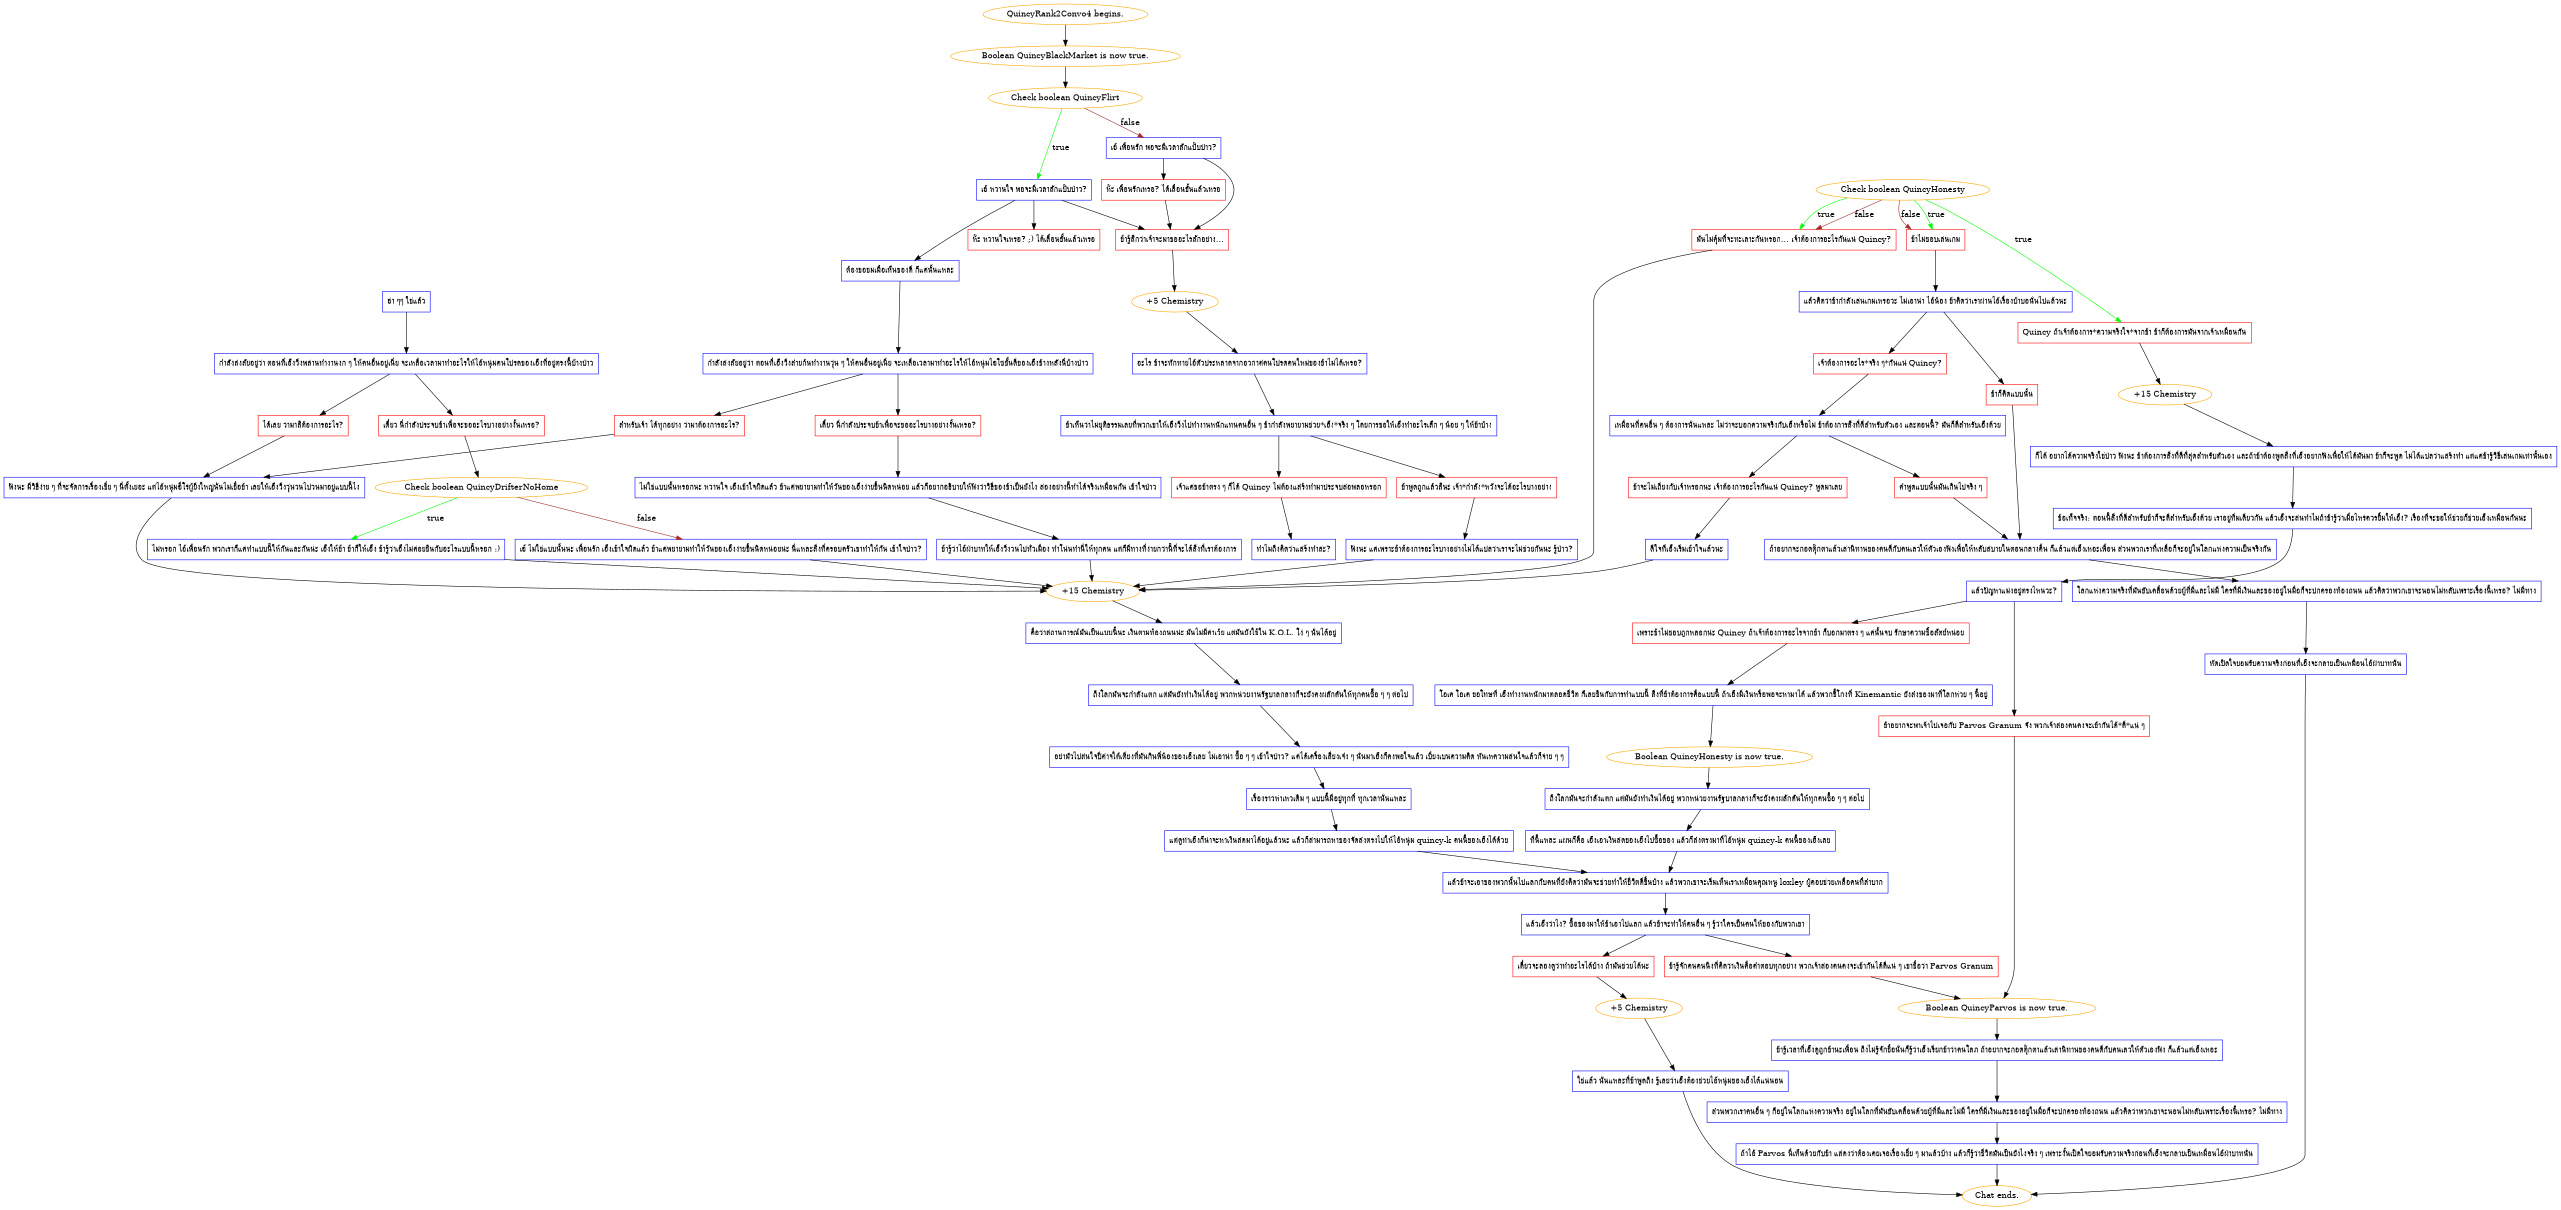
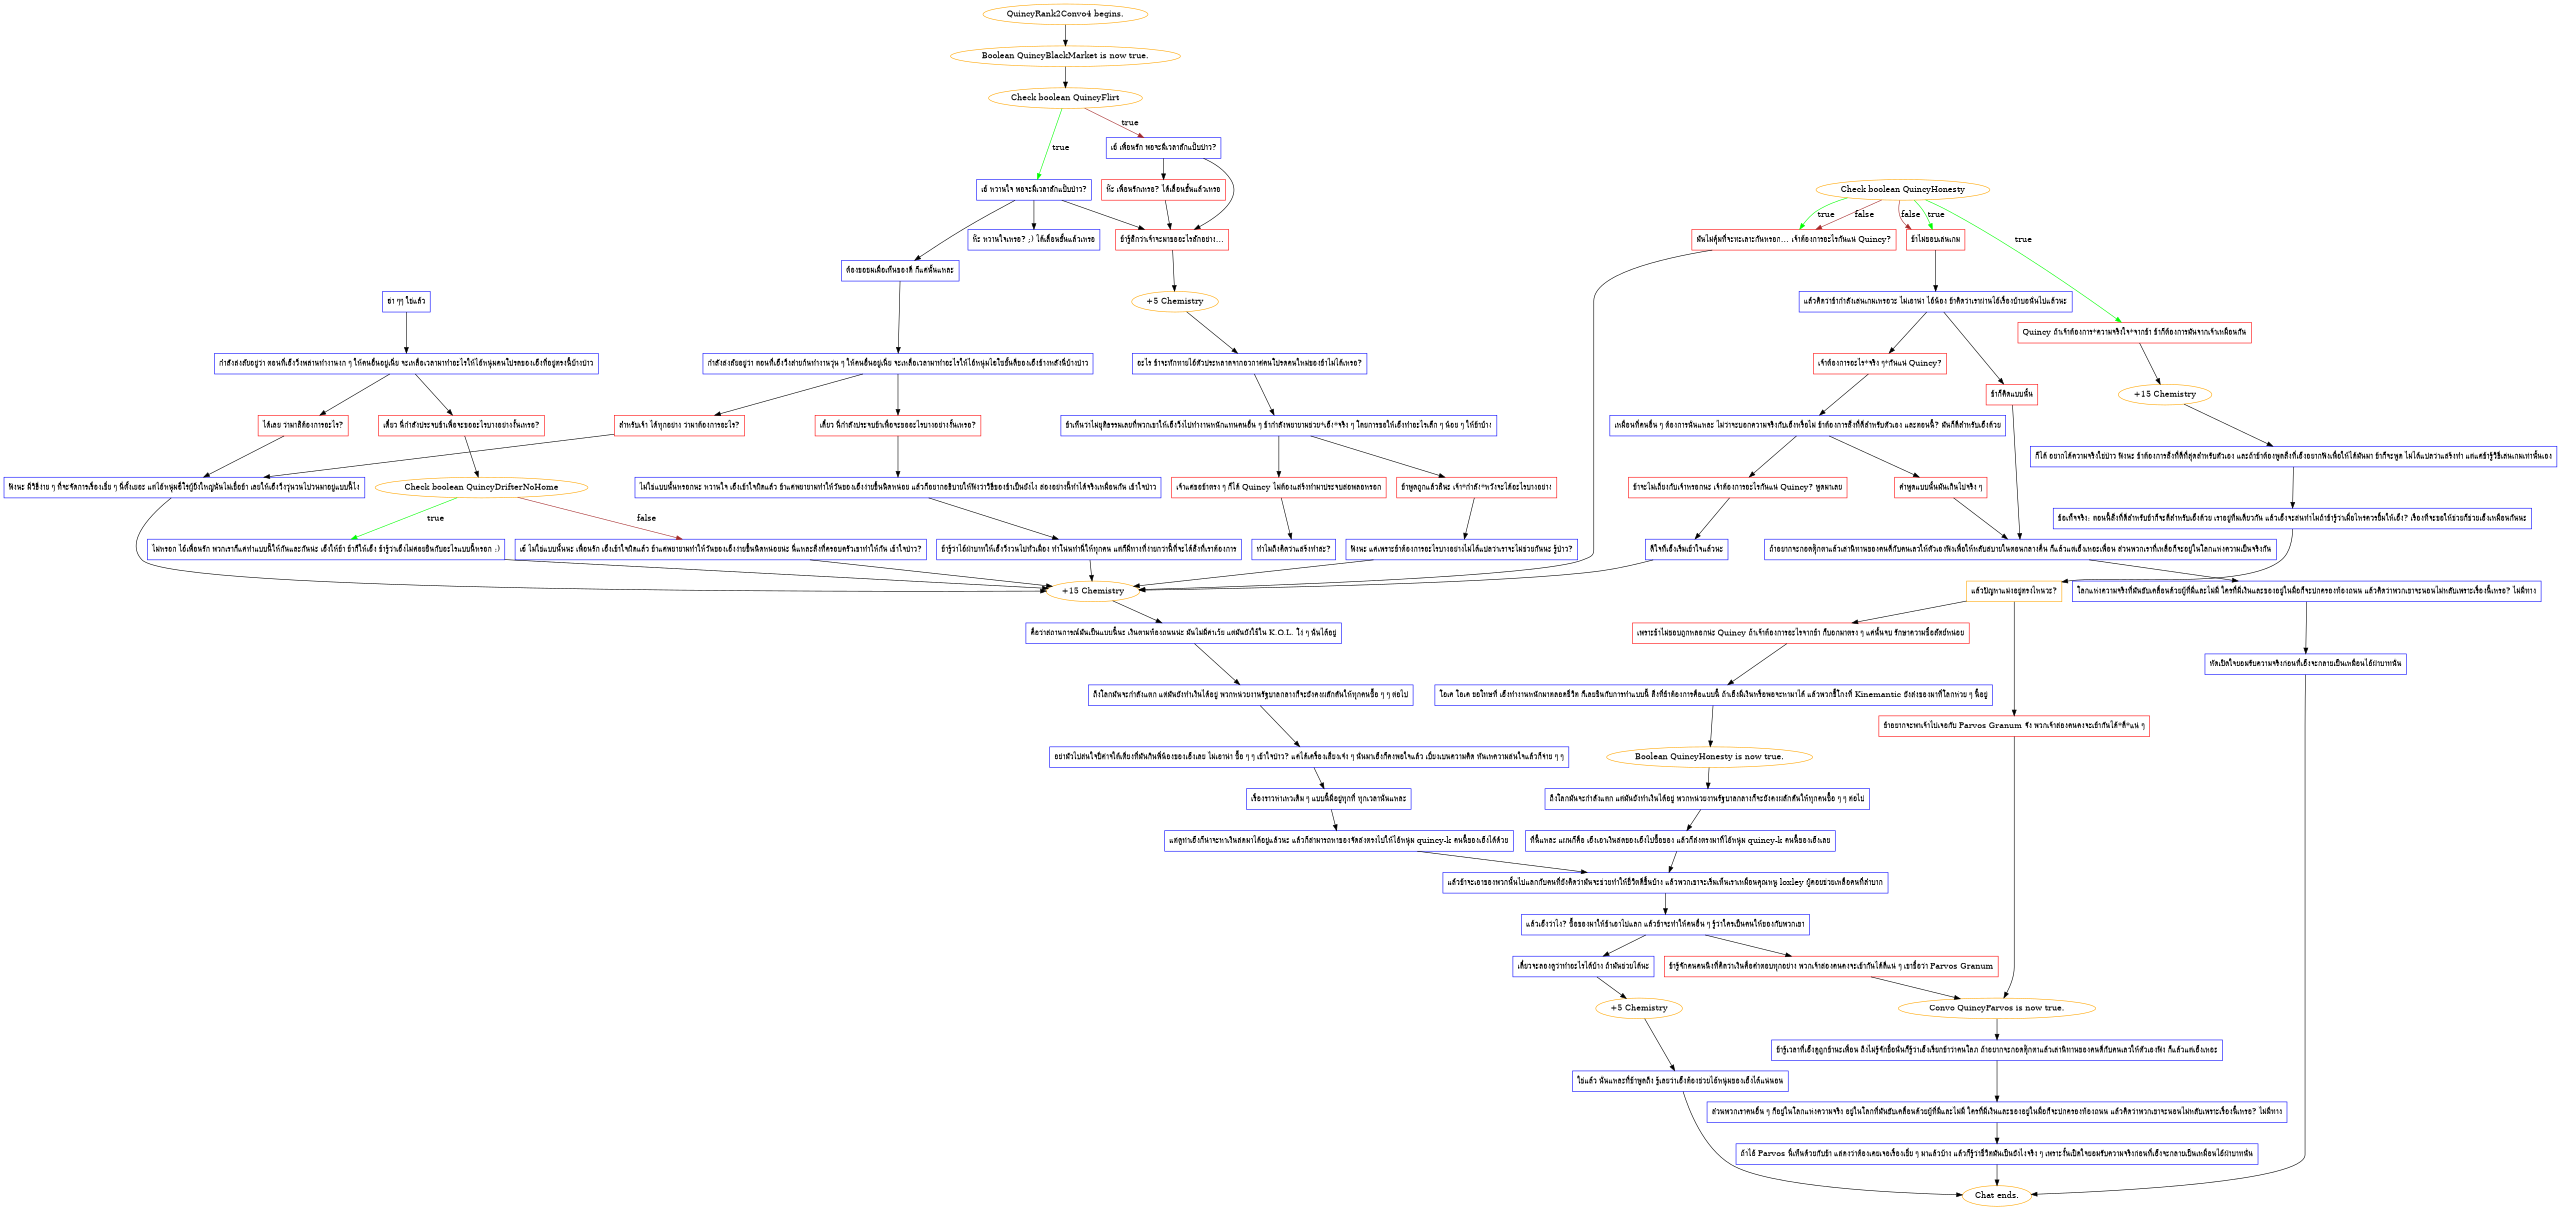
(1130, 123) -> (1130, 123)
(1034, 240) -> (1034, 240)
(2014, 591) -> (2014, 591)
(1583, 967) -> (1583, 967)
(1997, 1008) -> (1997, 1008)
